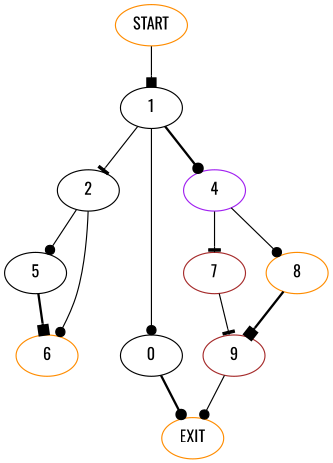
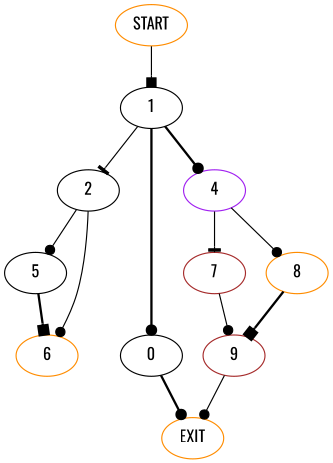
(151, 227) -> (151, 227)
(224, 311) -> (223, 310)
